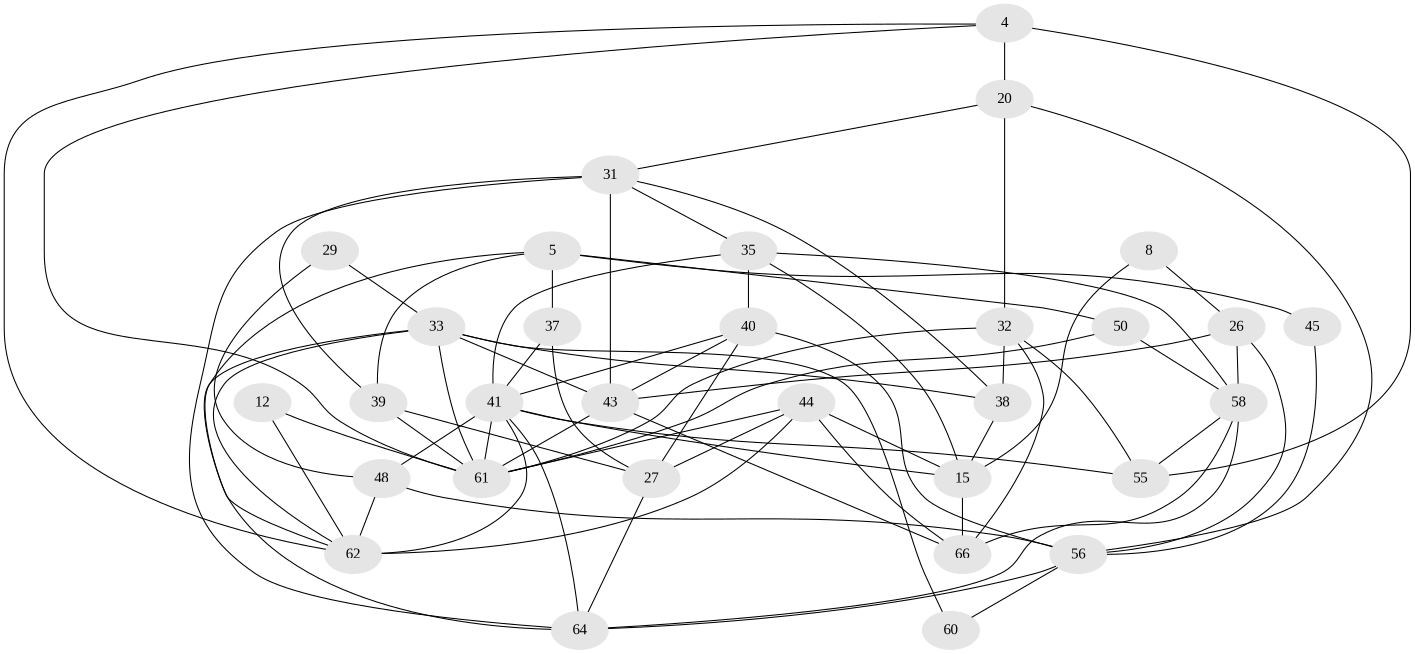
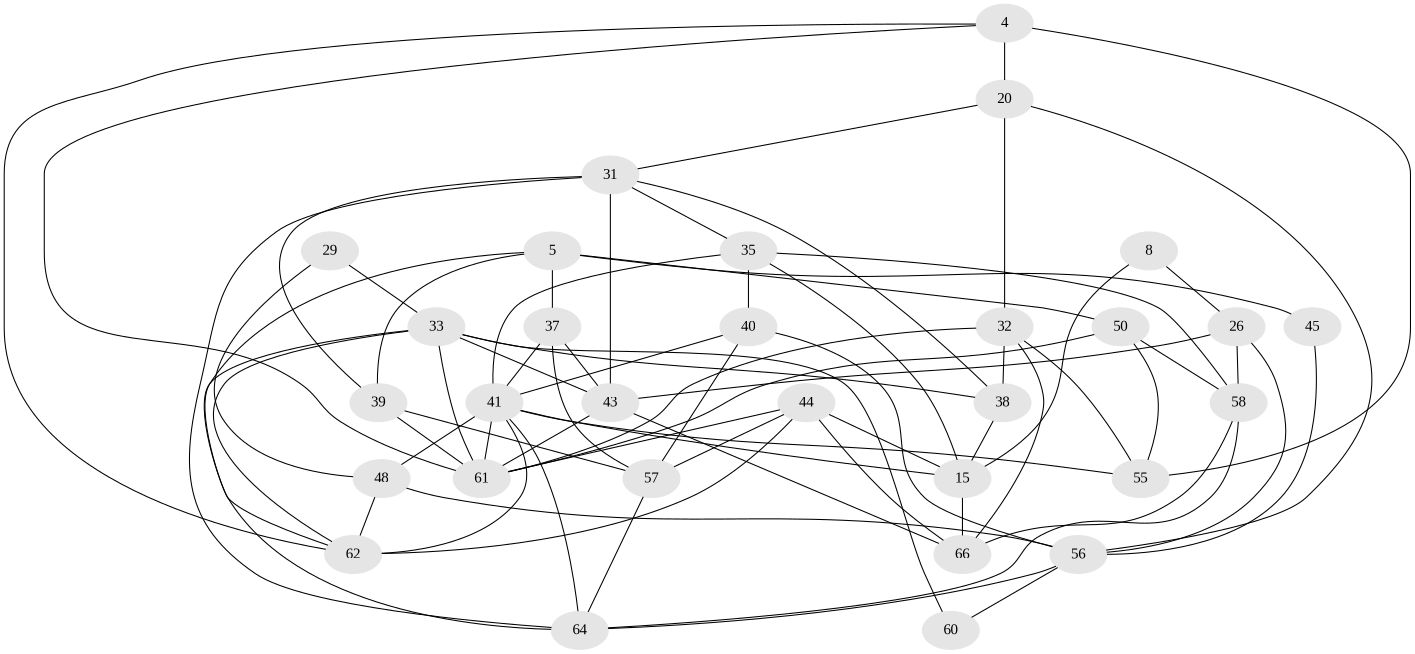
(689, 360) -> (581, 365)
(262, 403) -> none
(1190, 441) -> (1158, 400)
(651, 479) -> (651, 479)
